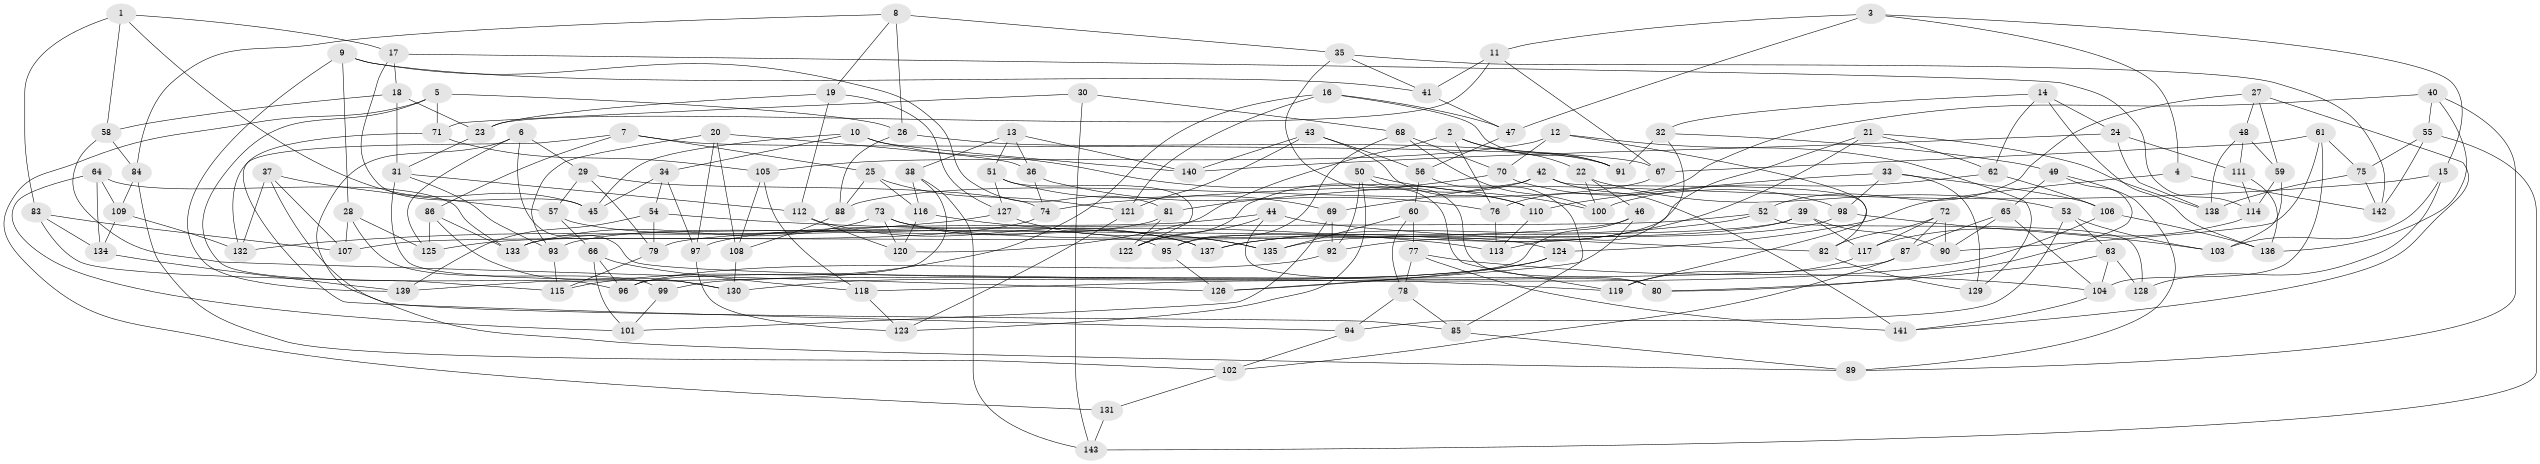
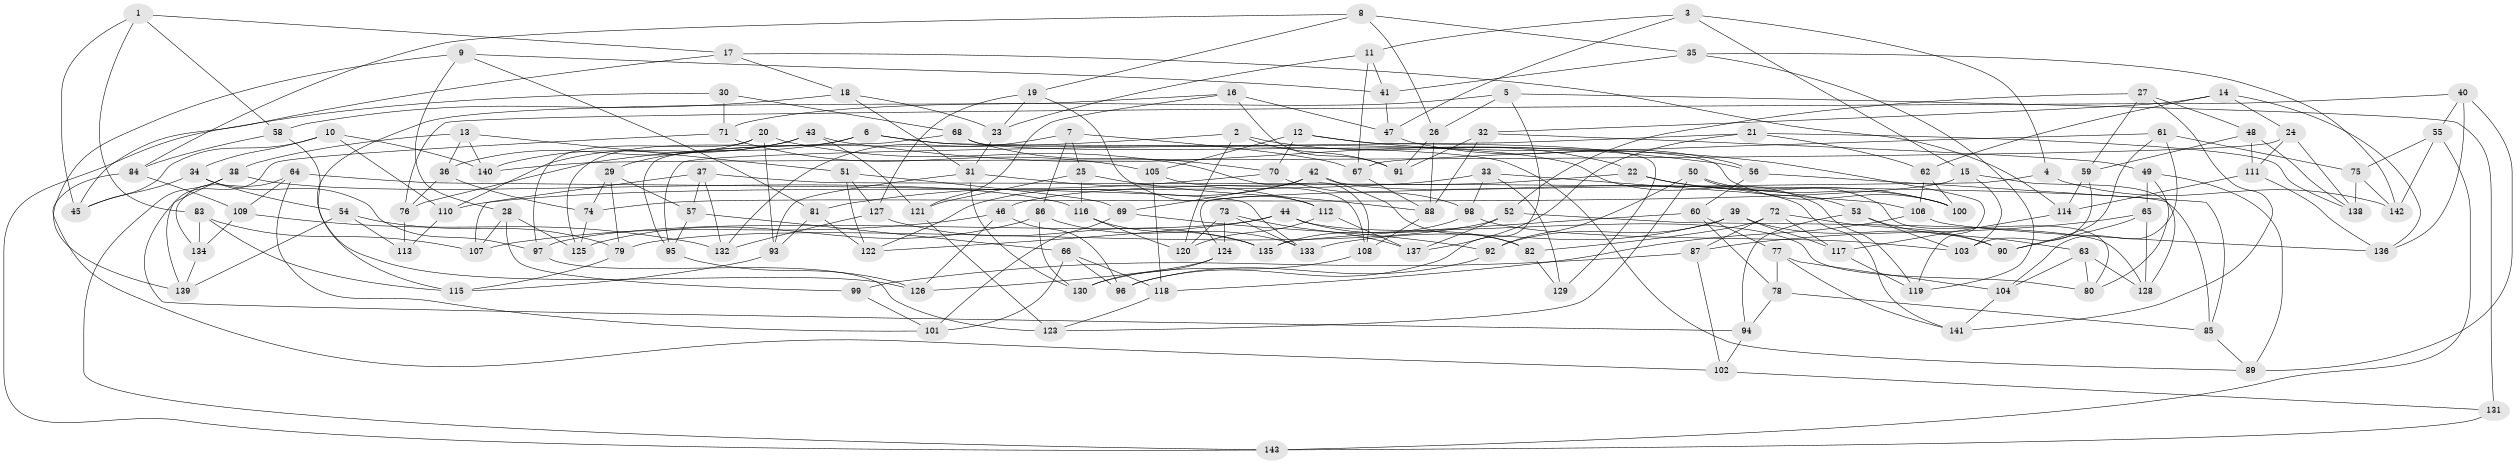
(1633, 236) -> (1457, 173)
(2055, 254) -> (2146, 252)
